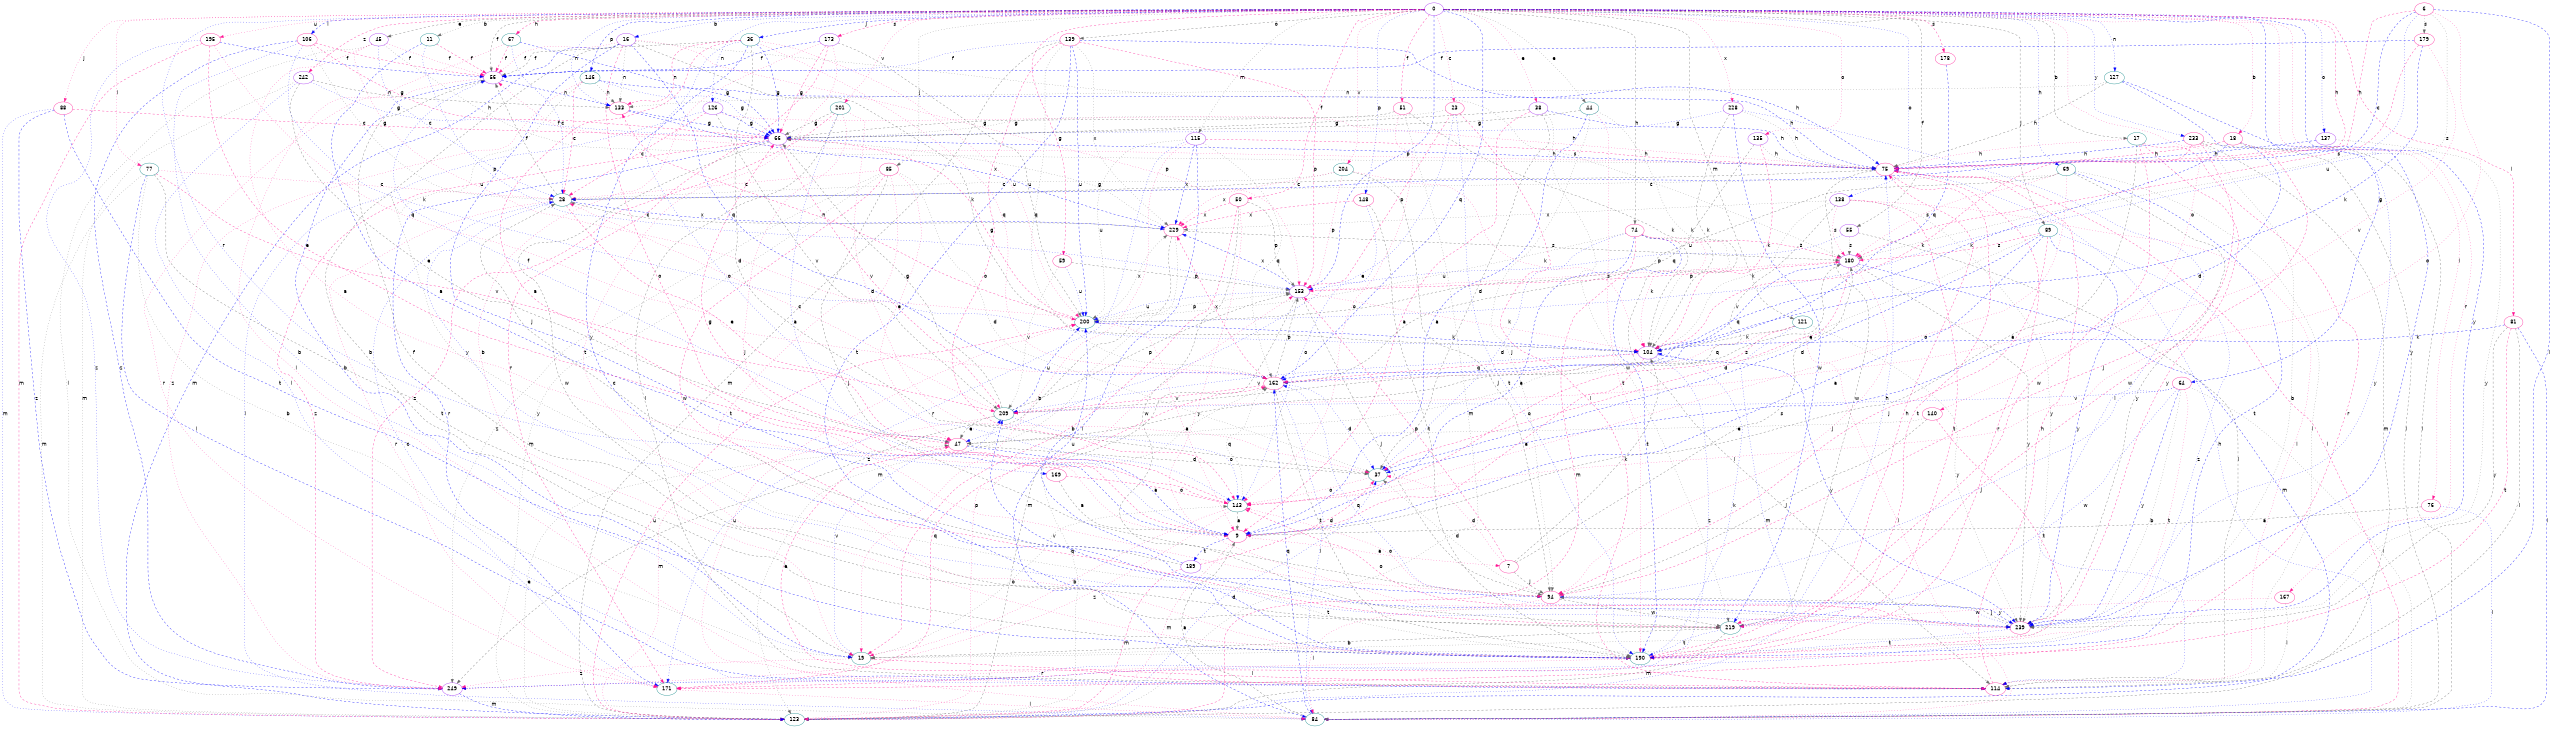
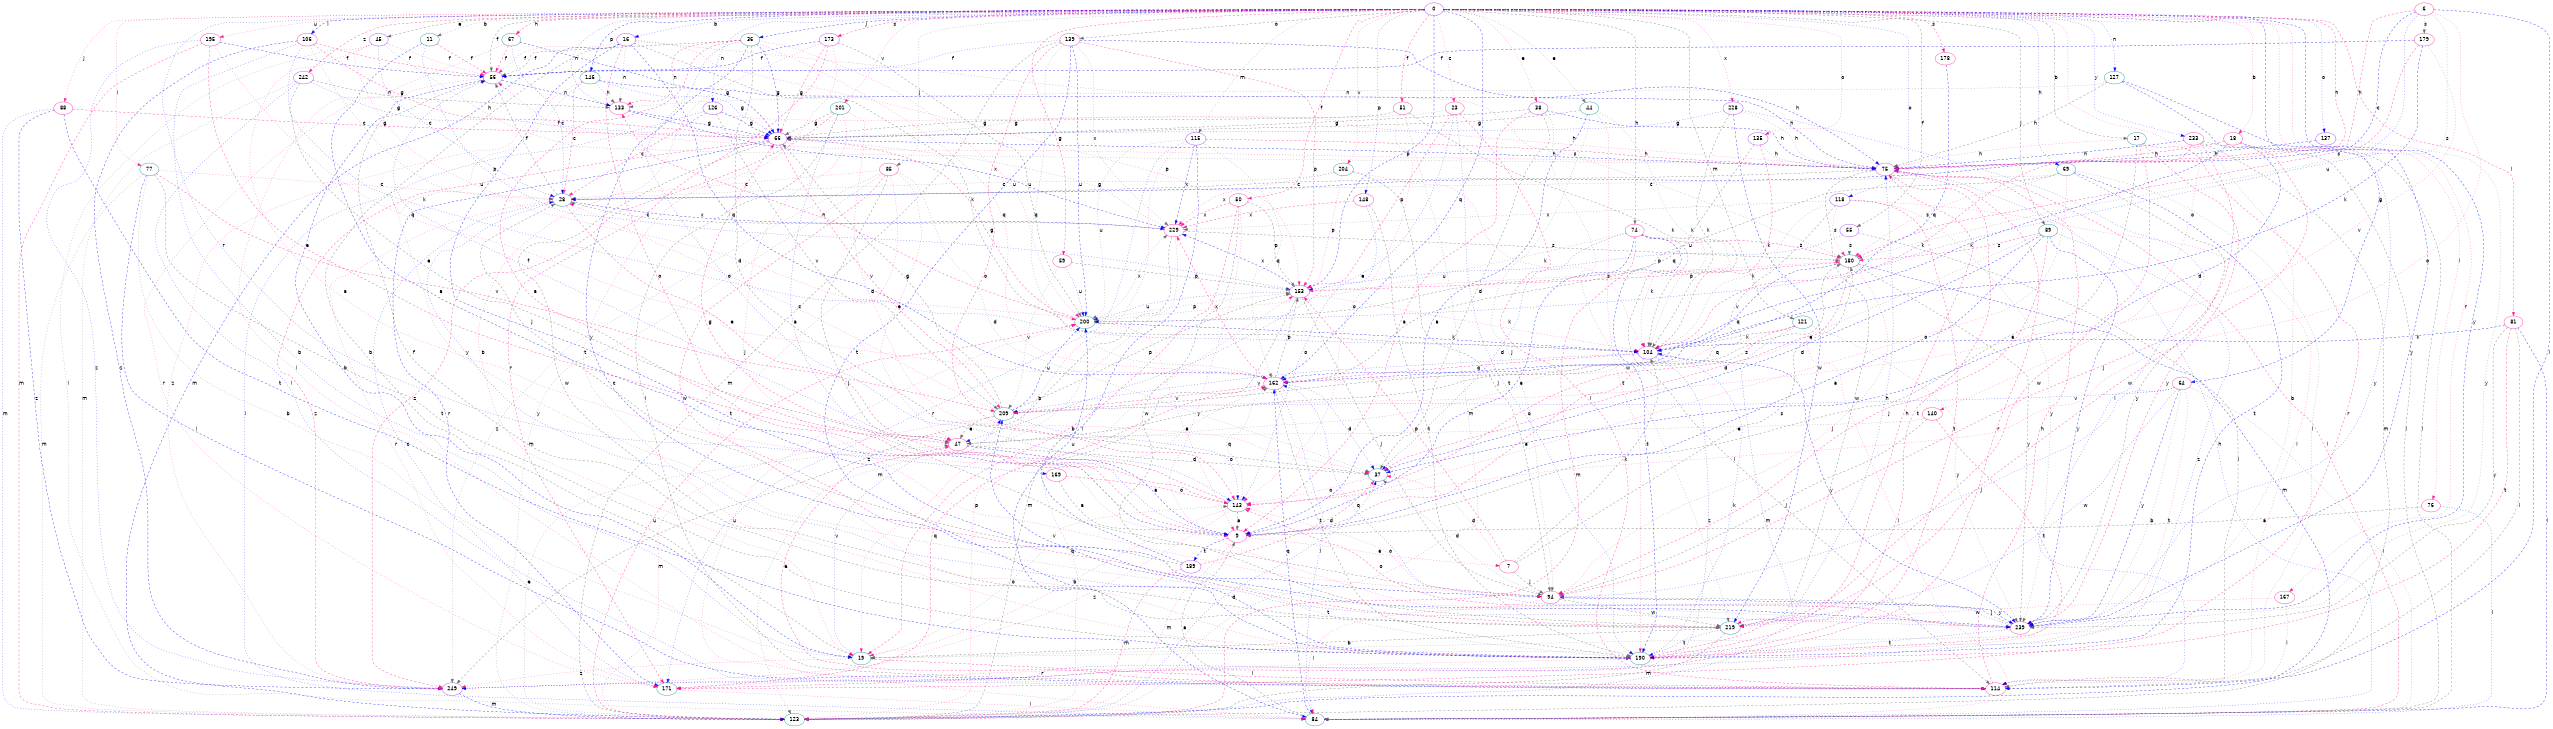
(1840, 200) -> (1840, 200)
(1849, 261) -> (1849, 261)
